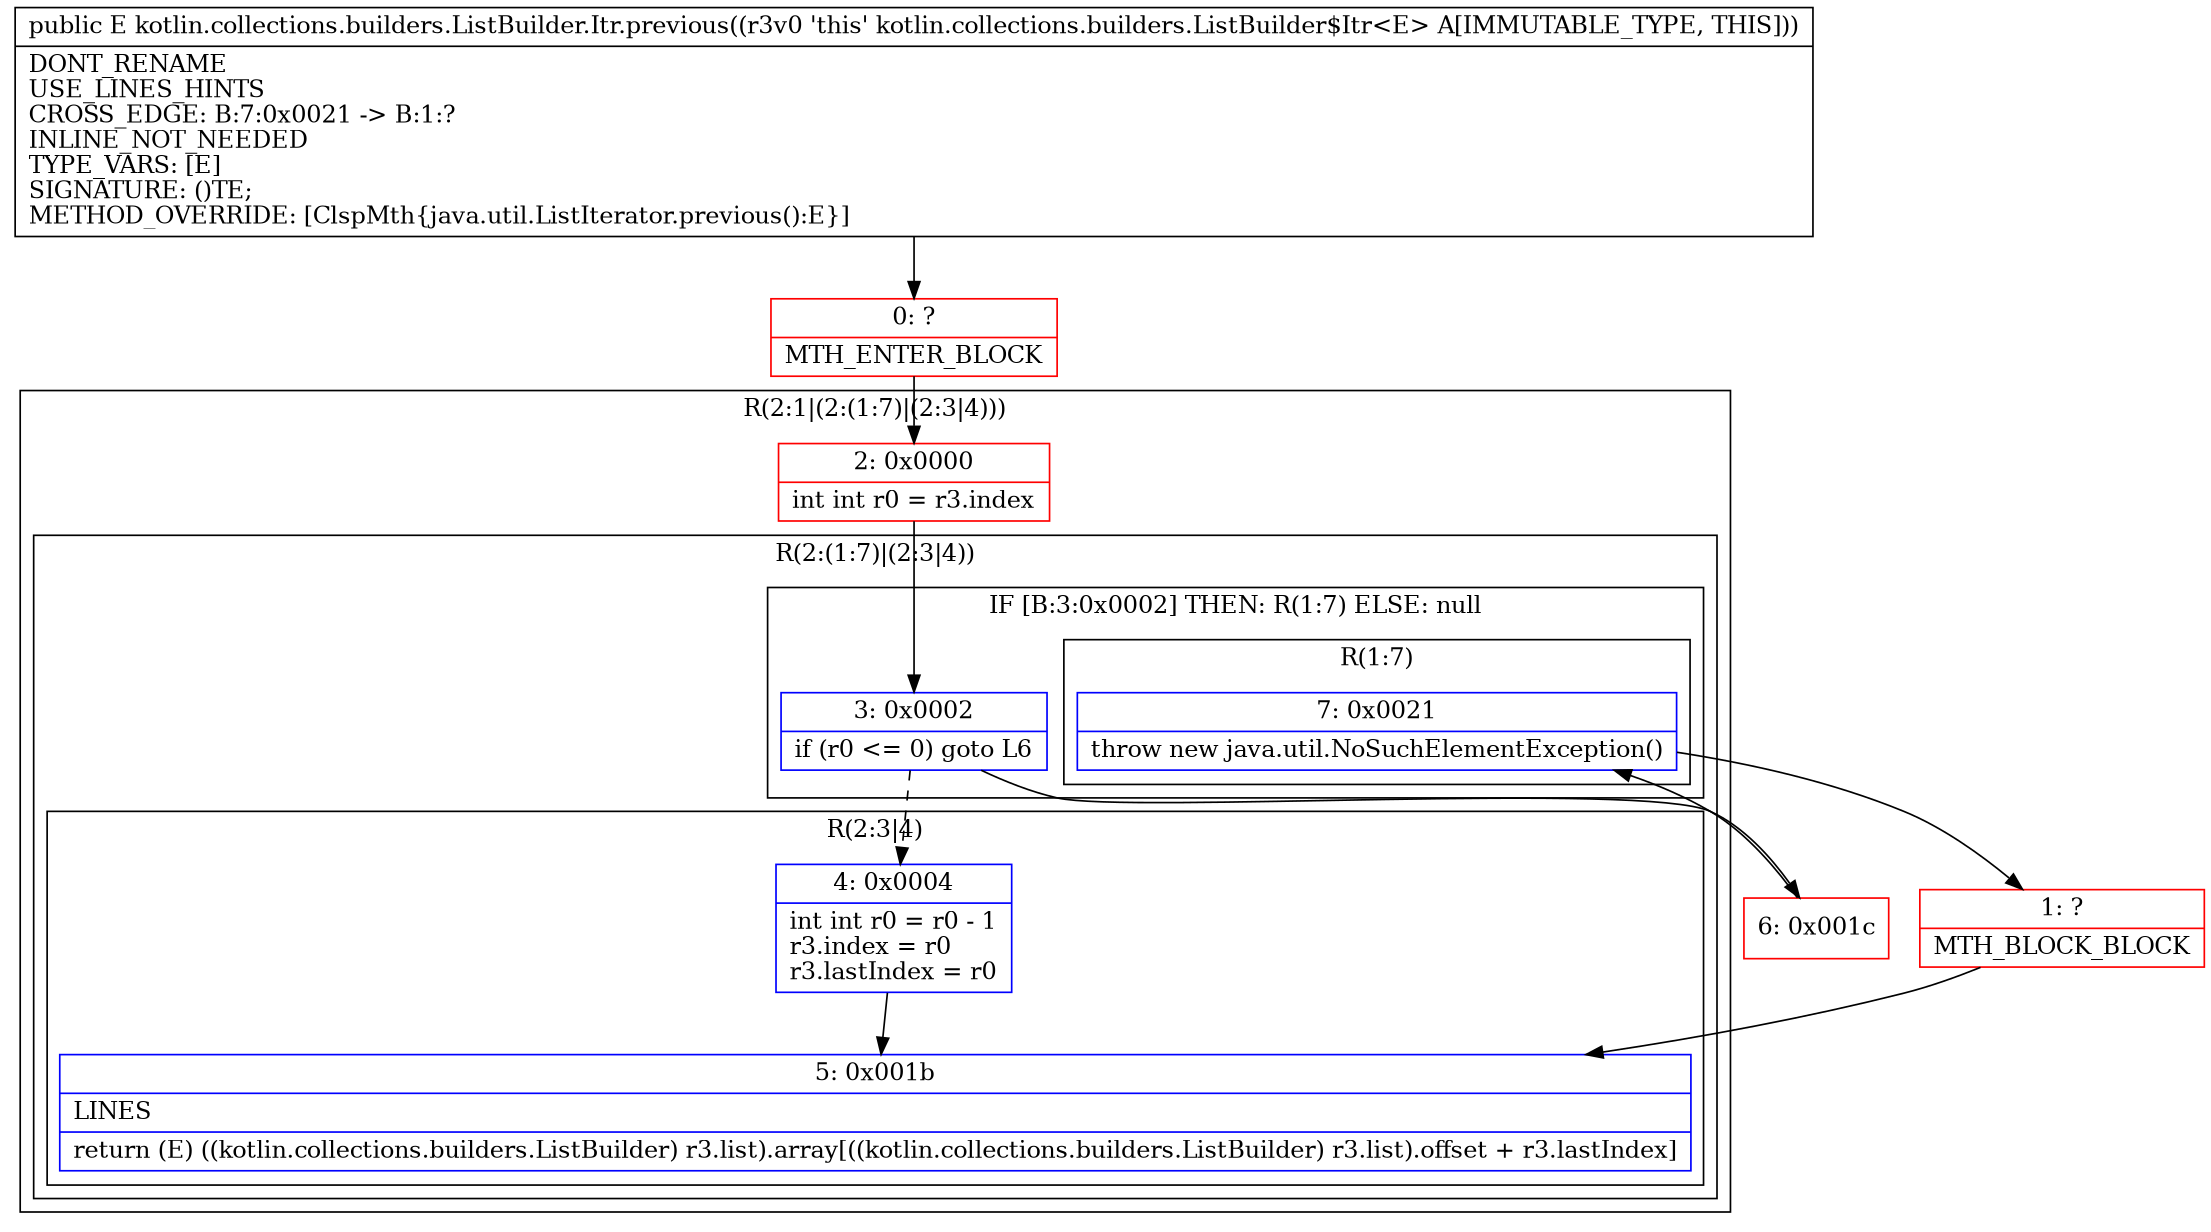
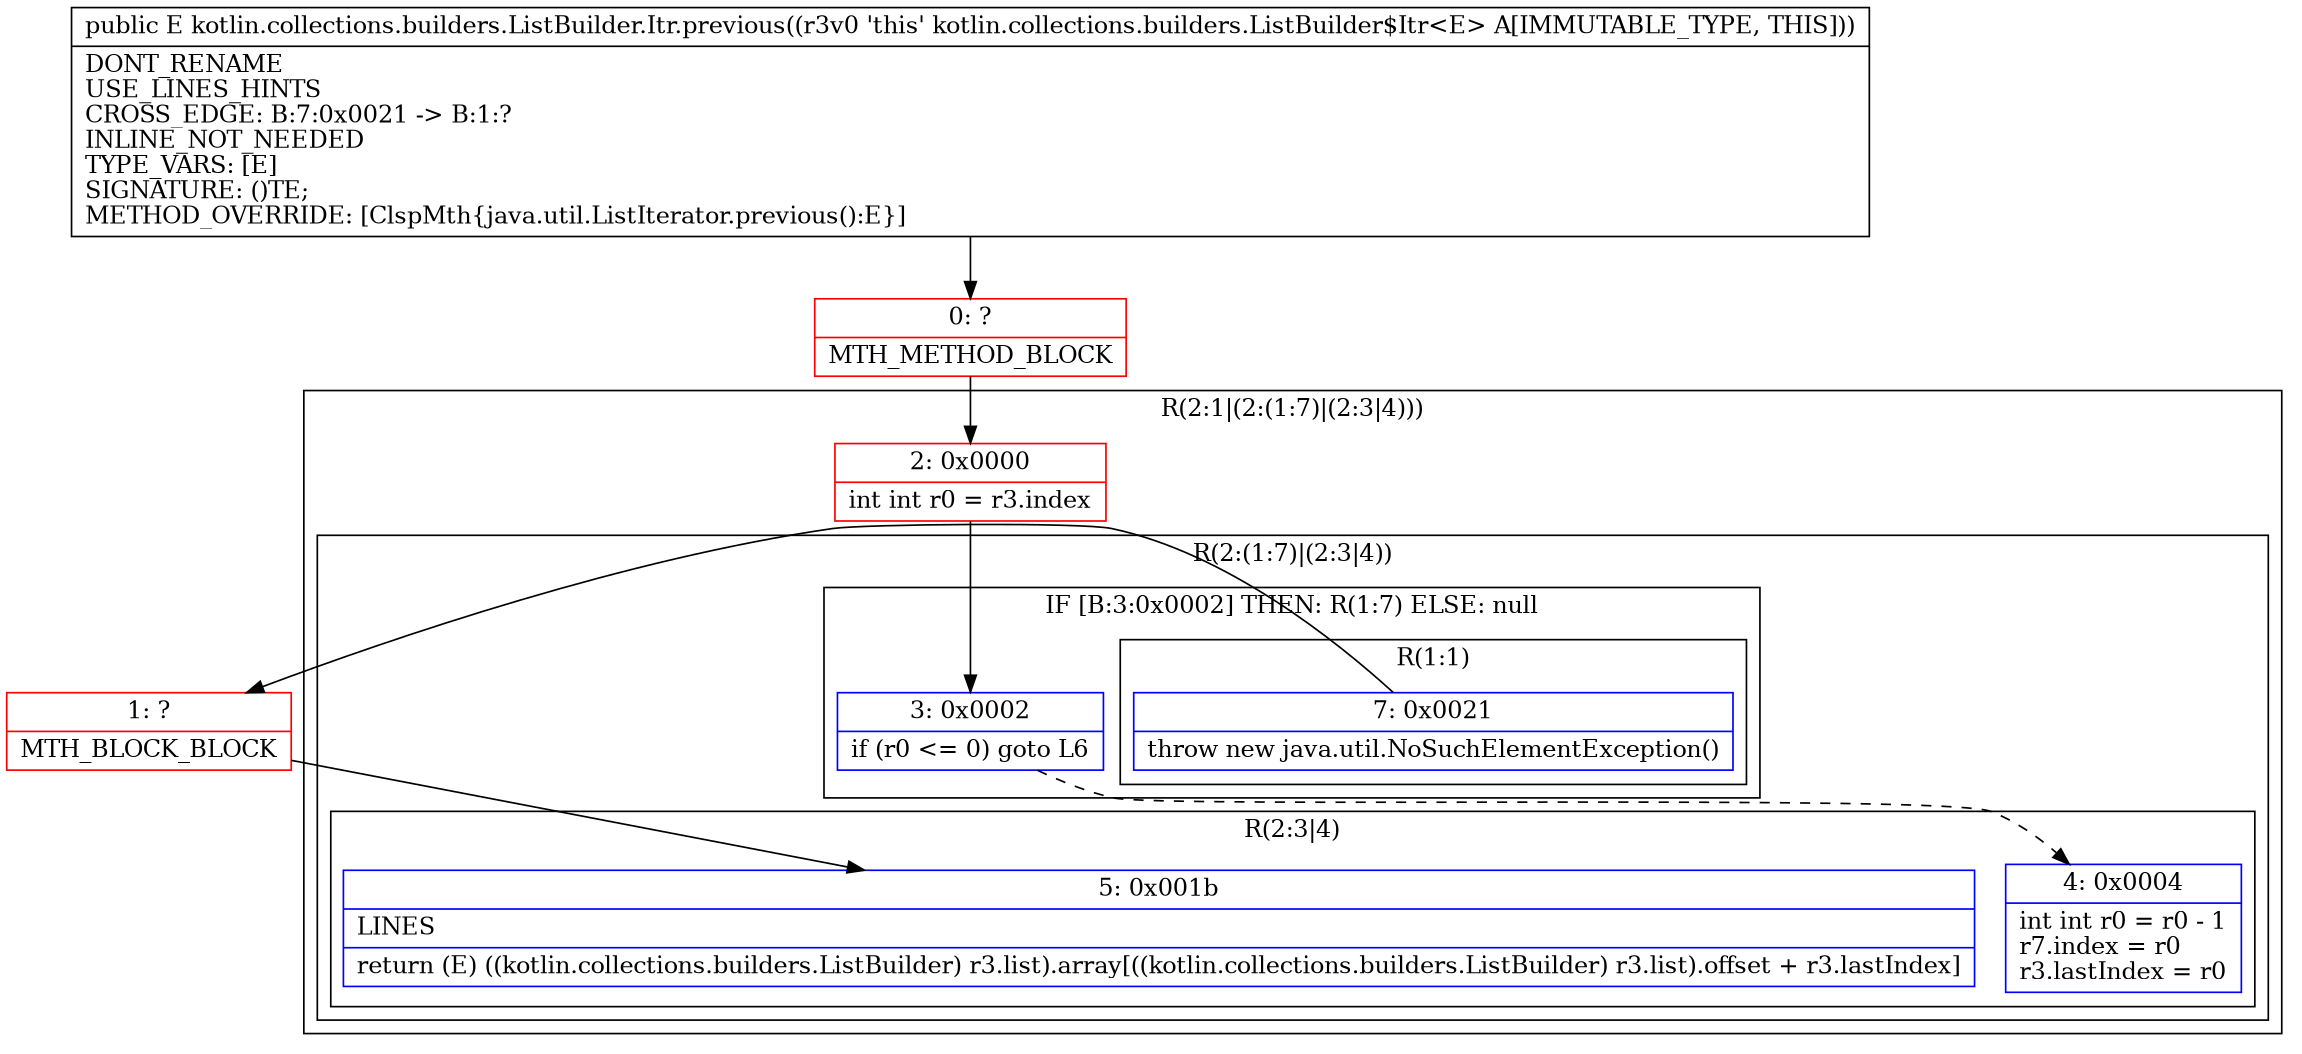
(914, 356) -> (970, 356)
(1377, 659) -> (1433, 659)
(1816, 928) -> none
(871, 947) -> (2101, 947)
(885, 1015) -> none
